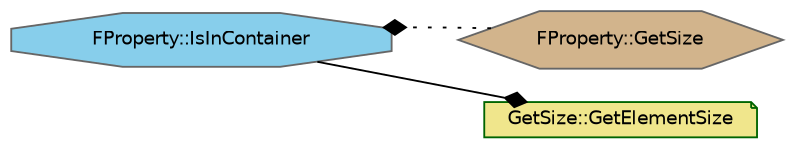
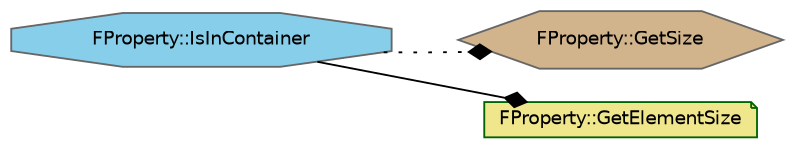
(449, 28) -> (426, 52)
(621, 120) -> (621, 120)
